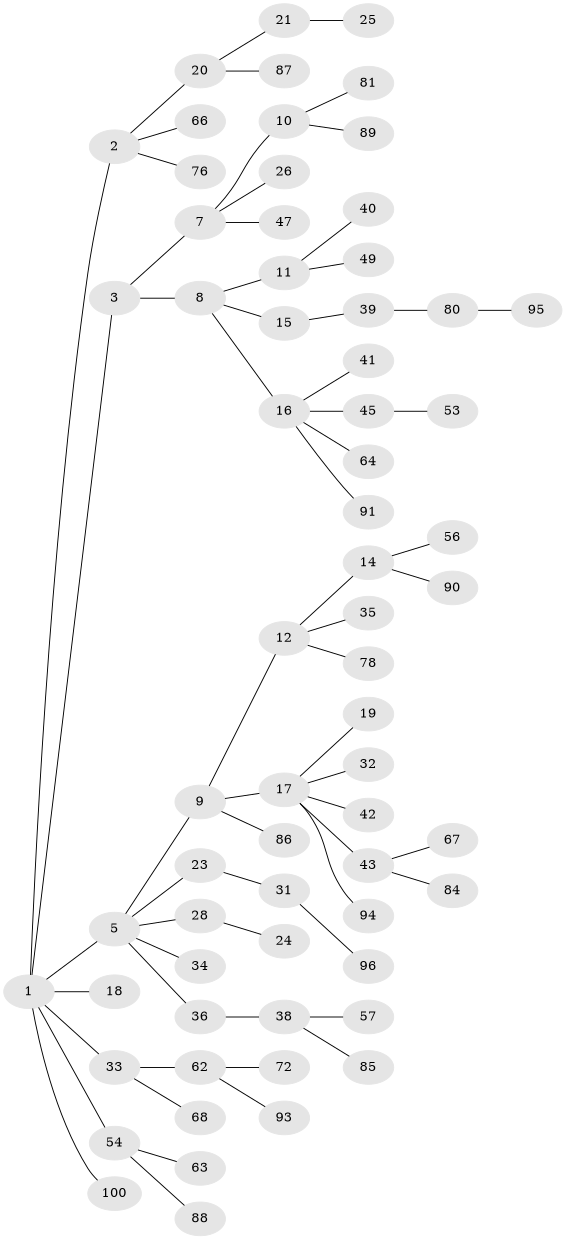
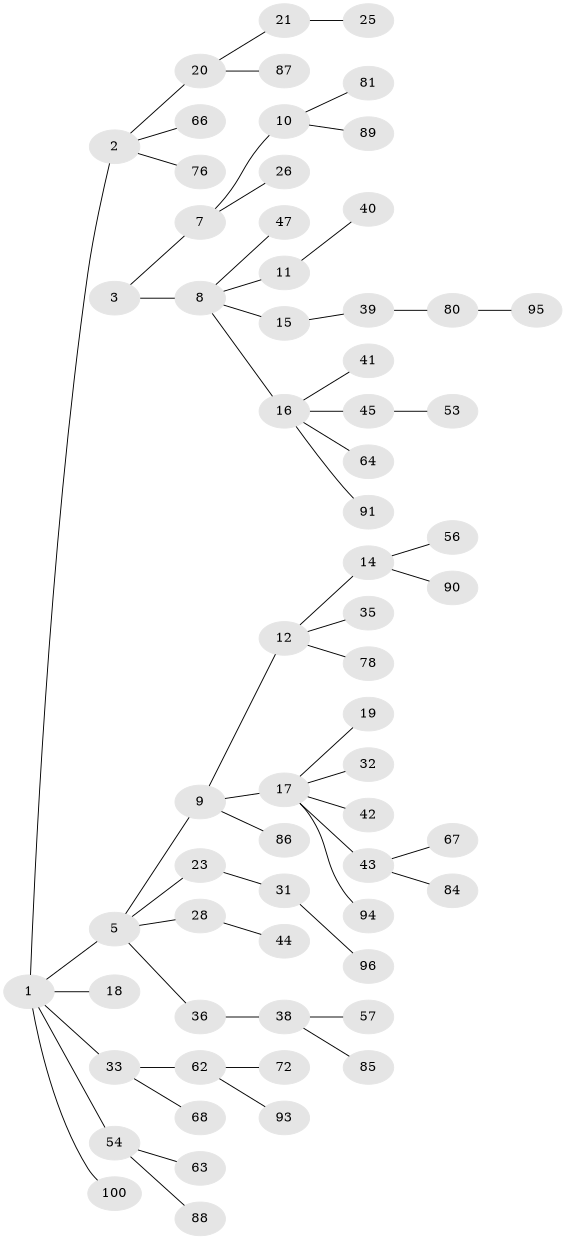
(242, 222) -> (242, 260)
(368, 260) -> none
(72, 645) -> none
(284, 941) -> (284, 941)
(200, 967) -> none
